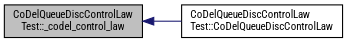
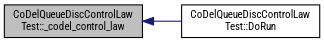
(262, 21) -> (251, 21)
